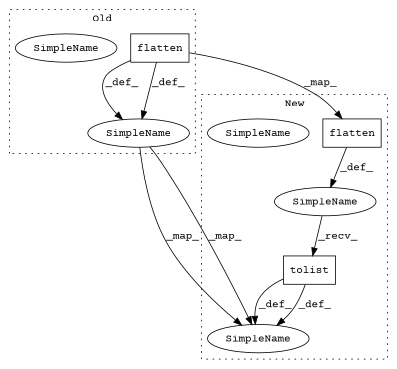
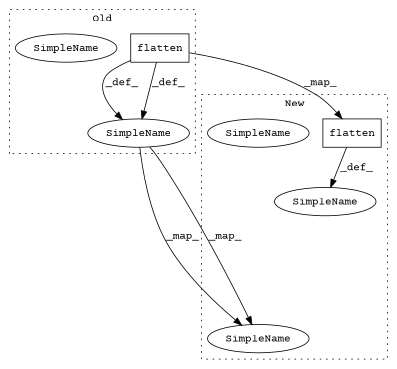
(309, 270) -> none
